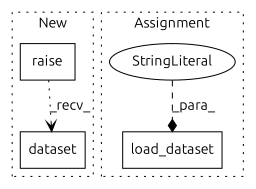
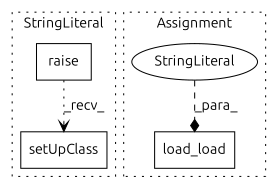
(53, 24) -> (64, 24)
(53, 150) -> (64, 150)
(172, 150) -> (195, 150)
